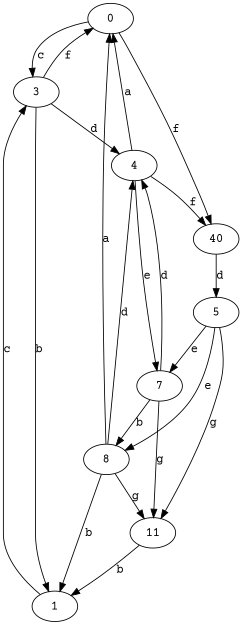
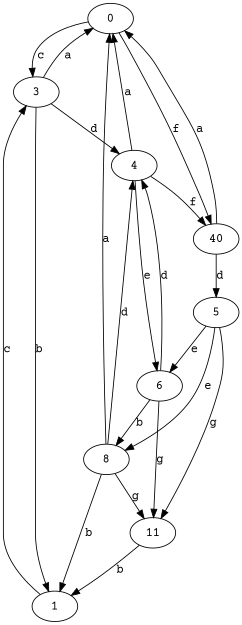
(68, 55) -> (68, 55)
none -> (190, 123)
(160, 386) -> (160, 386)
